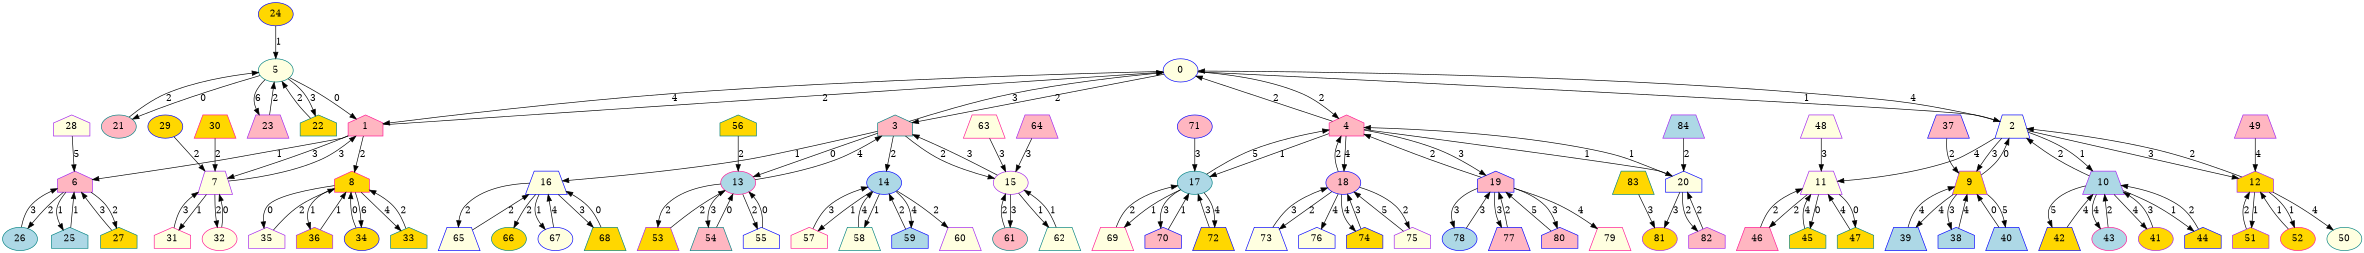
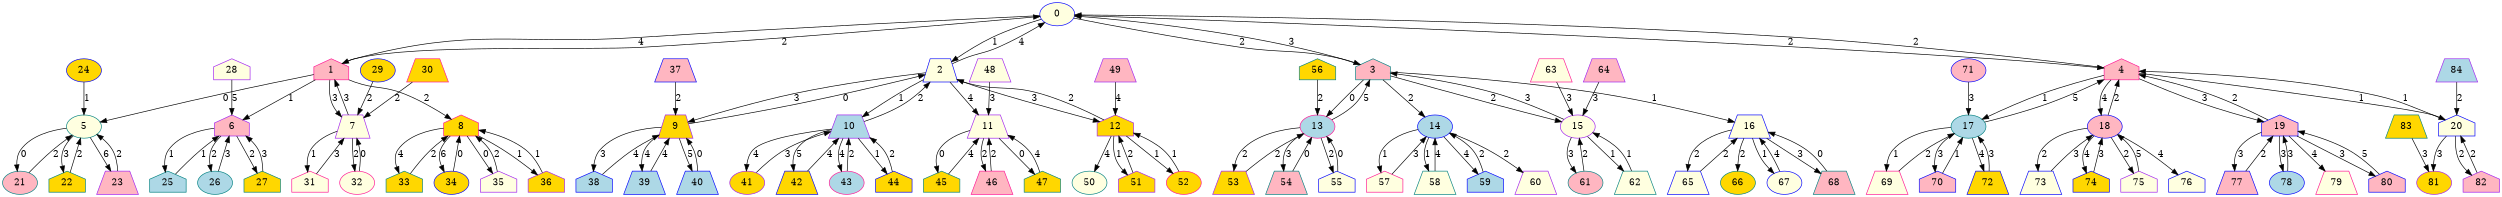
(321, 95) -> (210, 97)
(860, 155) -> (1367, 98)
(605, 239) -> (1834, 183)
